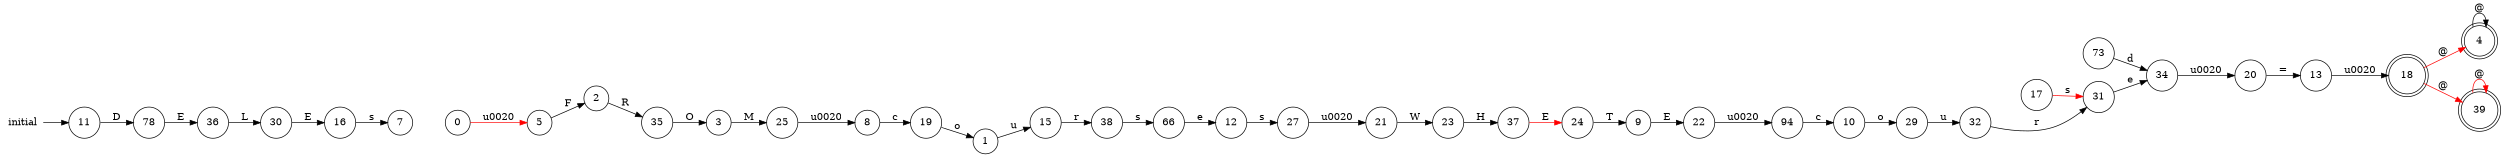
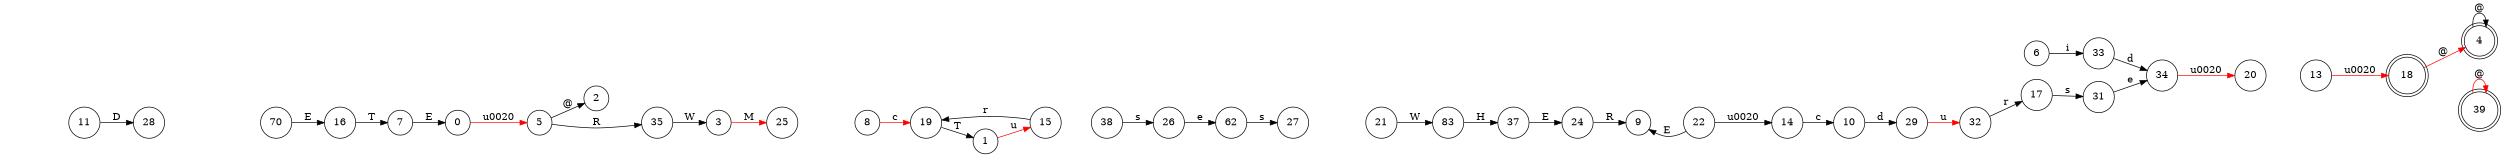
none -> (2037, 53)
(2099, 53) -> (2099, 53)
(2203, 76) -> (2203, 76)
(2280, 76) -> none
(2357, 76) -> (2357, 76)
(2440, 91) -> none
(2064, 96) -> (2064, 96)
(568, 104) -> (568, 104)
(622, 109) -> (593, 128)
(372, 117) -> (372, 117)
(690, 117) -> (690, 117)
(1610, 117) -> (1610, 117)
(1881, 117) -> (1881, 117)
(23, 123) -> none
(149, 123) -> (149, 123)
(213, 123) -> none
(276, 123) -> (276, 123)
none -> (426, 123)
(745, 123) -> (745, 123)
(823, 123) -> none
(892, 123) -> (892, 123)
(1073, 123) -> (990, 116)
(1169, 123) -> (1169, 123)
(1231, 123) -> (1231, 123)
(1334, 123) -> none
(1448, 123) -> (1448, 123)
(1542, 123) -> (1542, 123)
(1664, 123) -> (1671, 136)
(1787, 123) -> (1787, 123)
(1940, 123) -> (1940, 123)
(957, 126) -> (957, 126)
(2038, 130) -> (2003, 110)
(1011, 134) -> (1011, 134)
